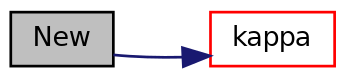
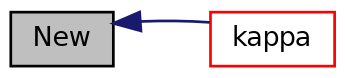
(148, 57) -> (175, 21)
